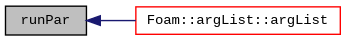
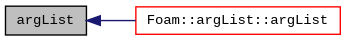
(46, 21) -> (46, 21)
